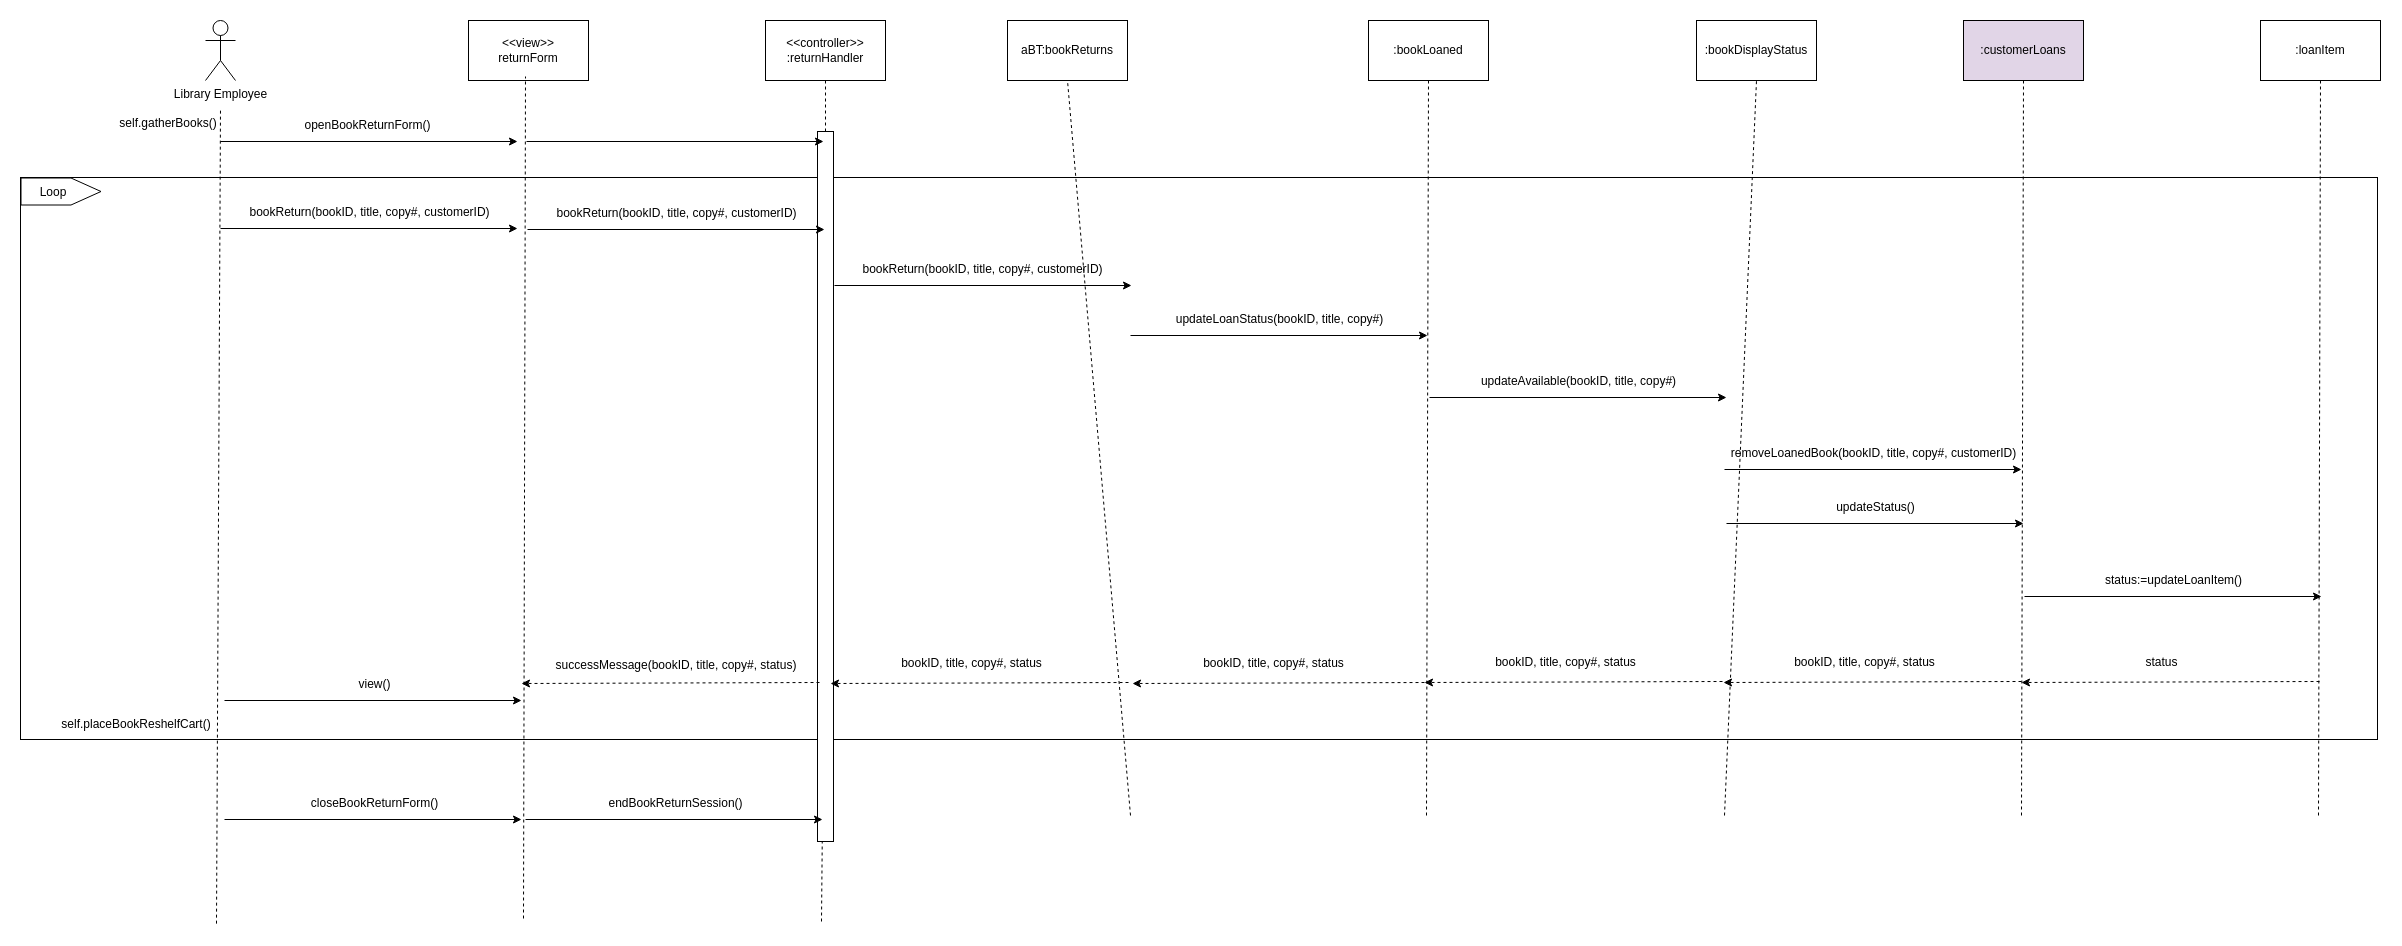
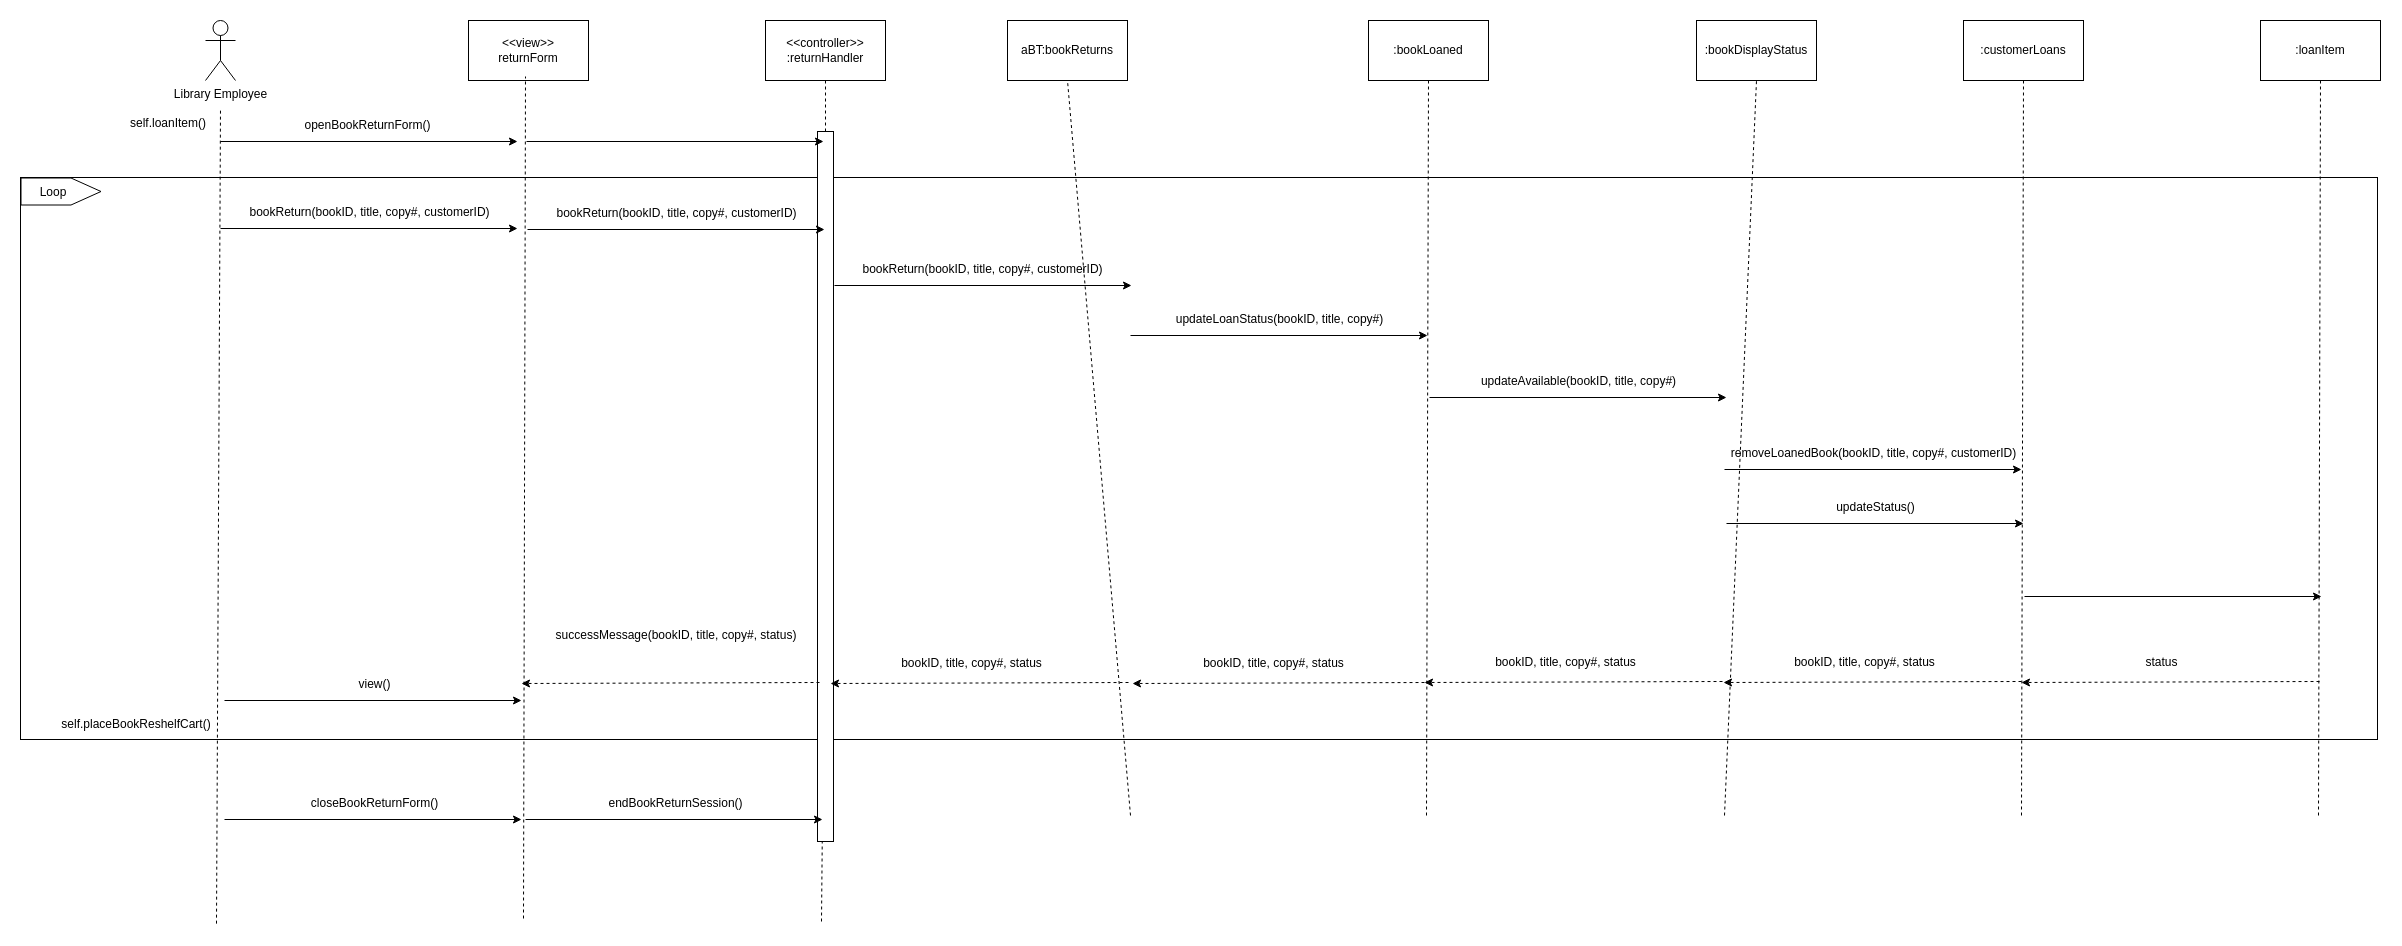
(2024, 51) -> (2024, 51)
(169, 124) -> (169, 124)
(2173, 581) -> none
(676, 666) -> (676, 636)
